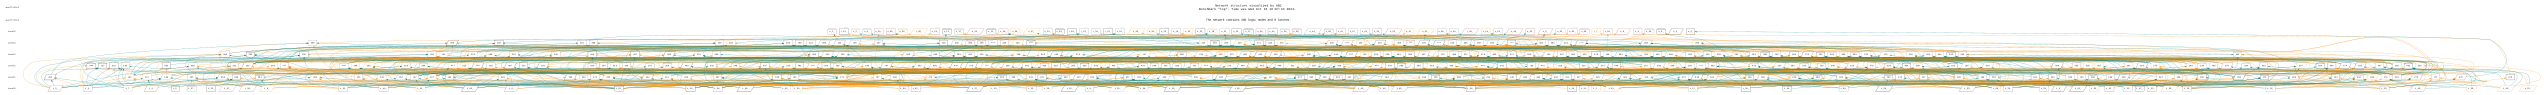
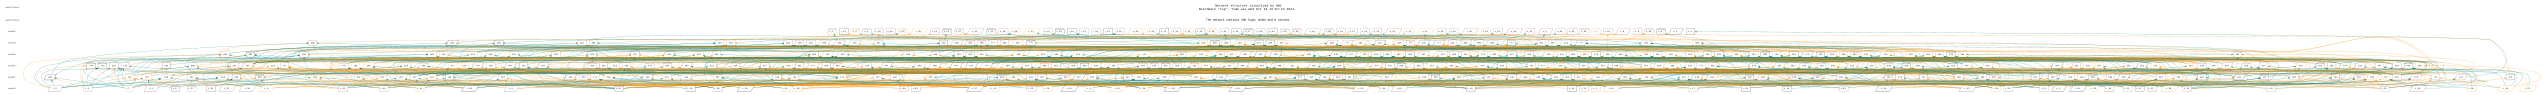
(1719, 54) -> (1719, 54)
(360, 58) -> (358, 58)
